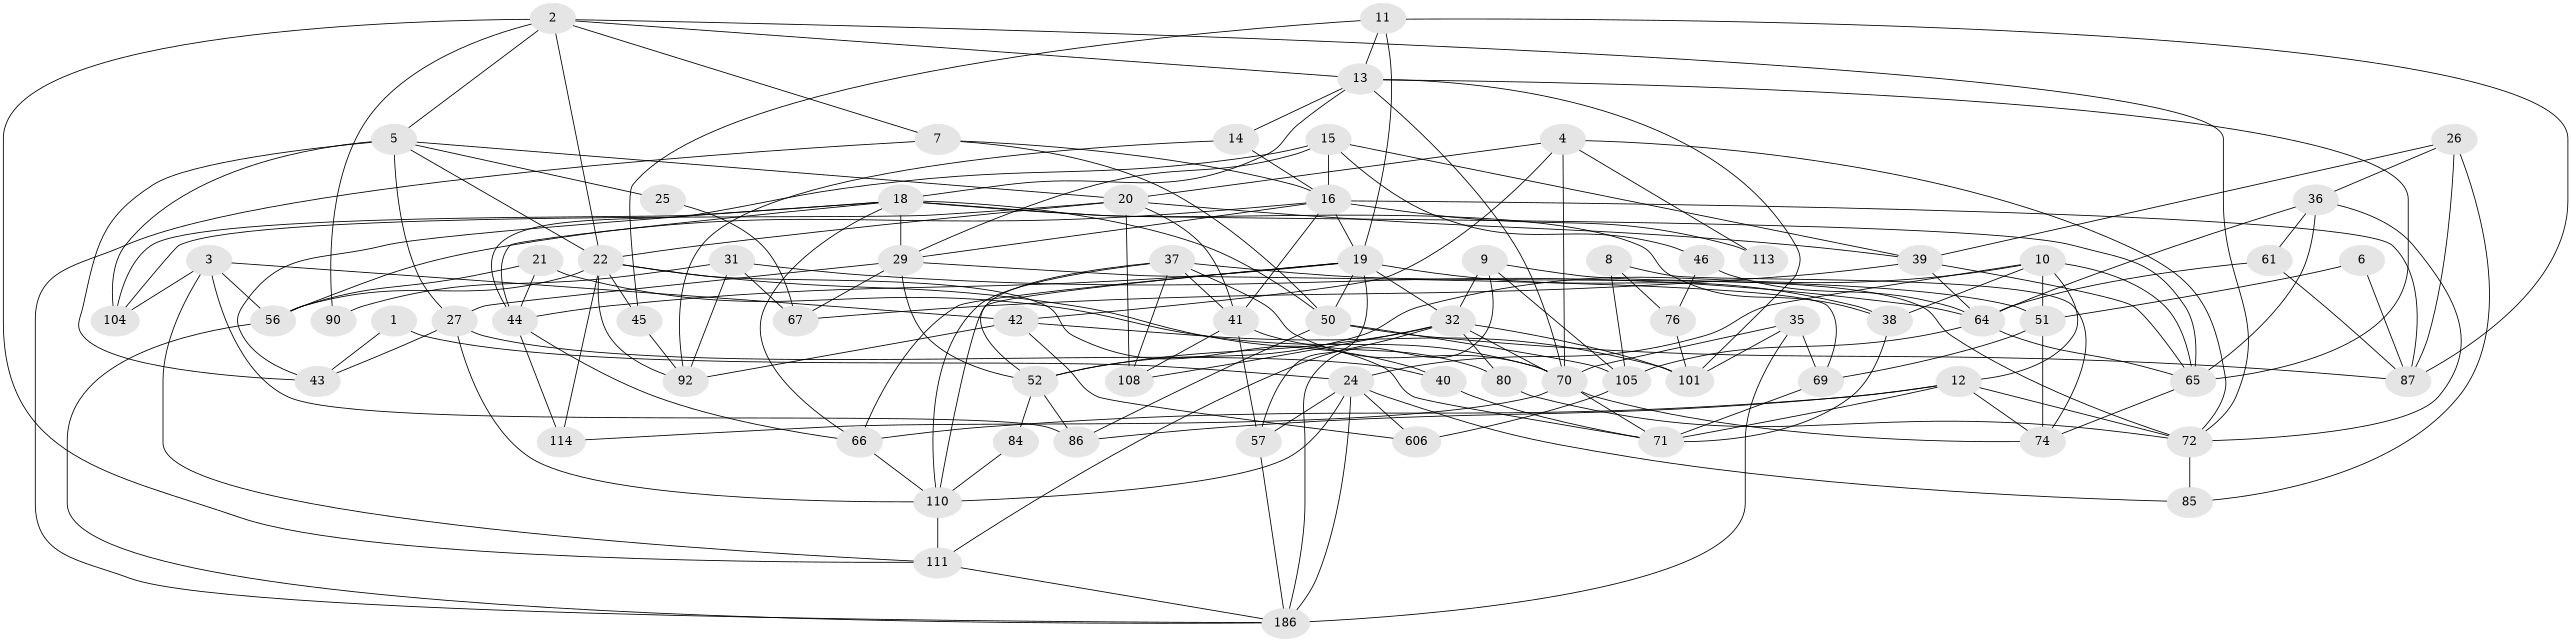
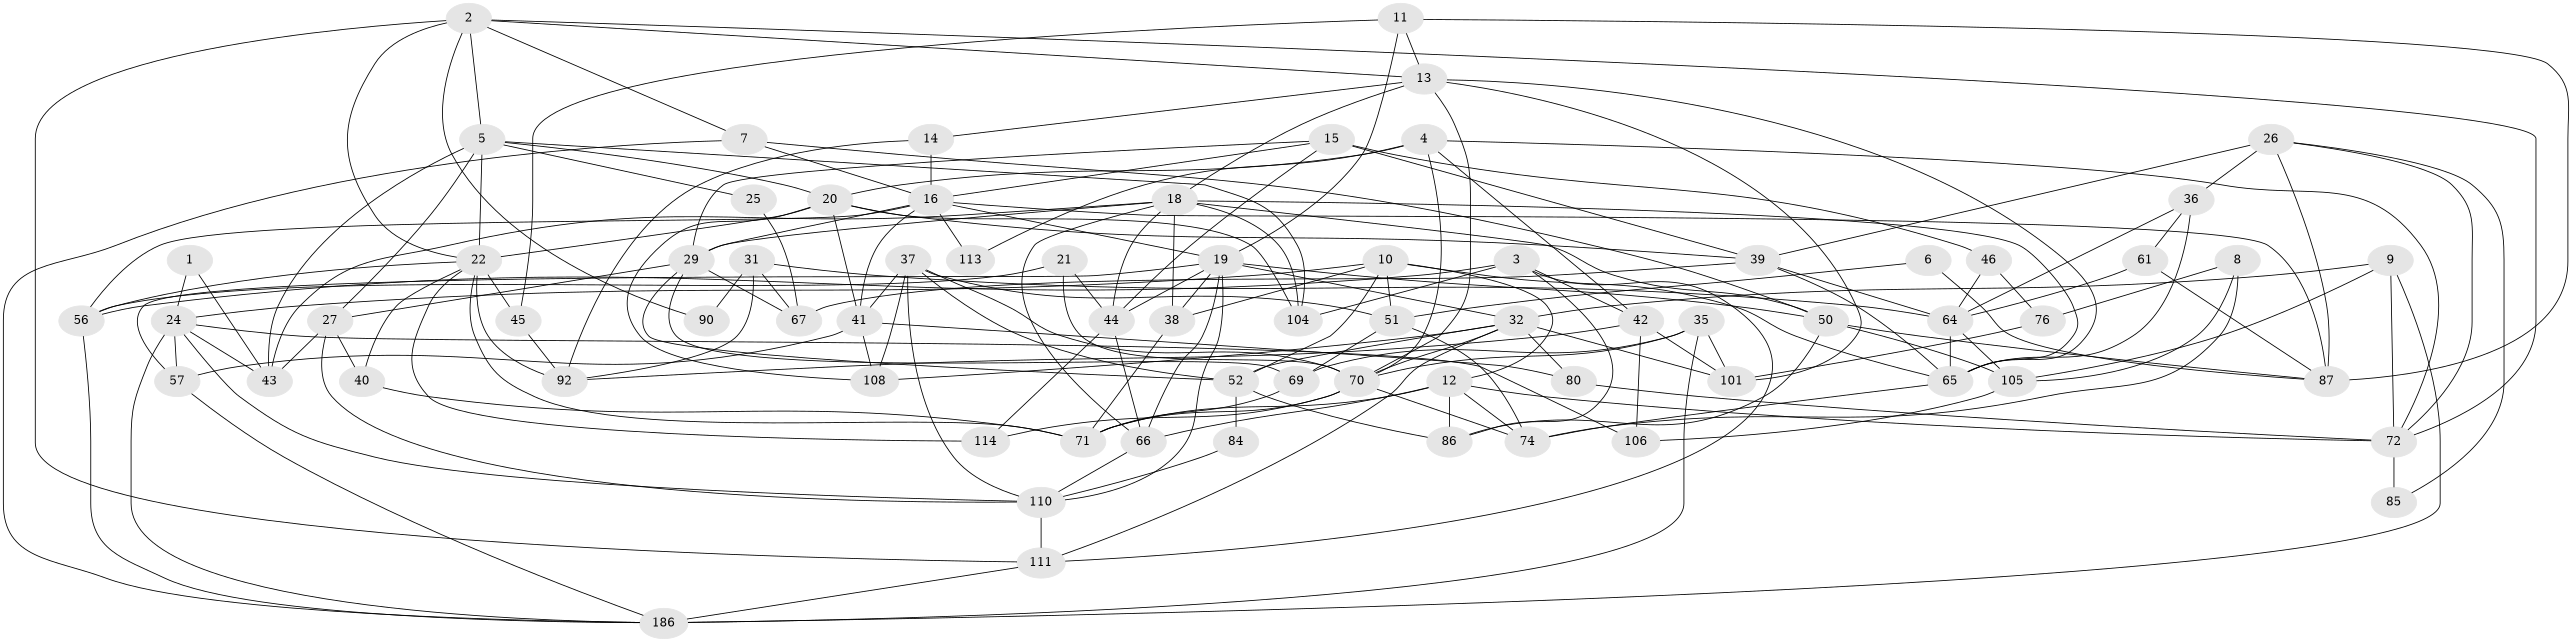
(2445, 387) -> (2472, 232)
(1417, 442) -> (1636, 442)
(1764, 475) -> (222, 351)
